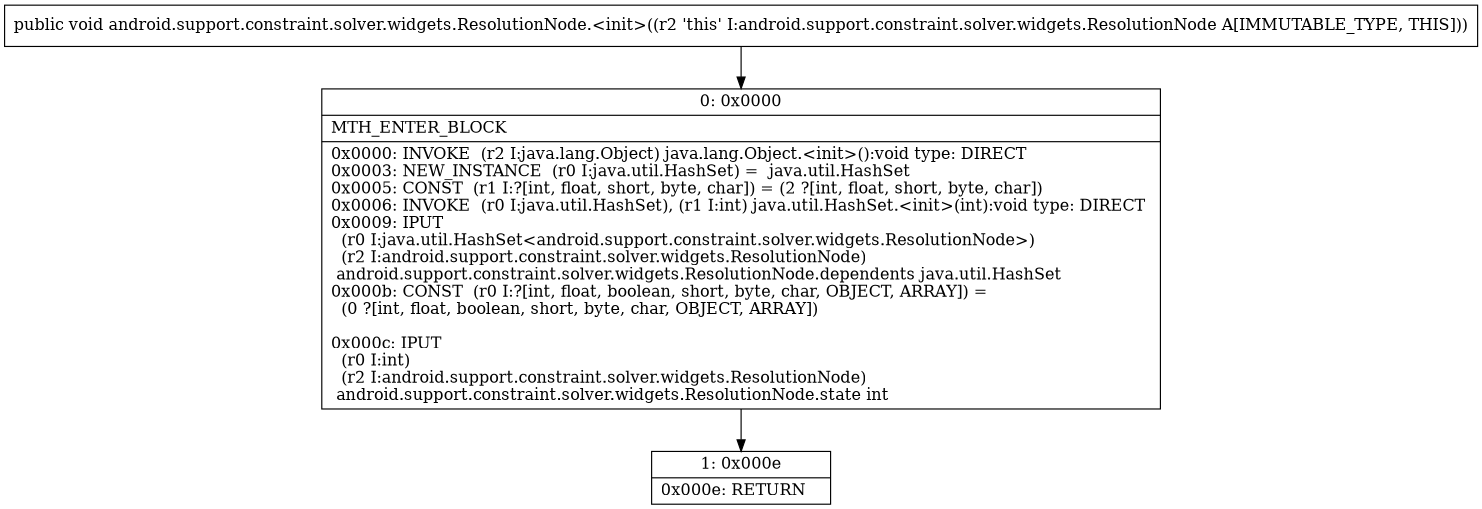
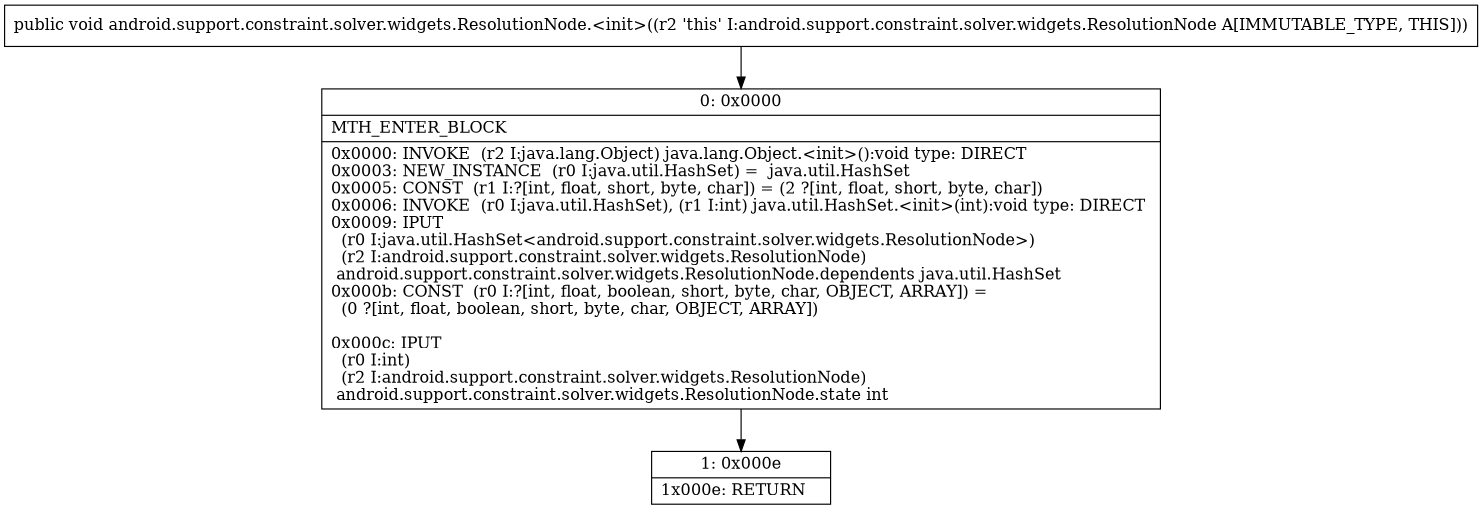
(741, 490) -> (741, 490)
